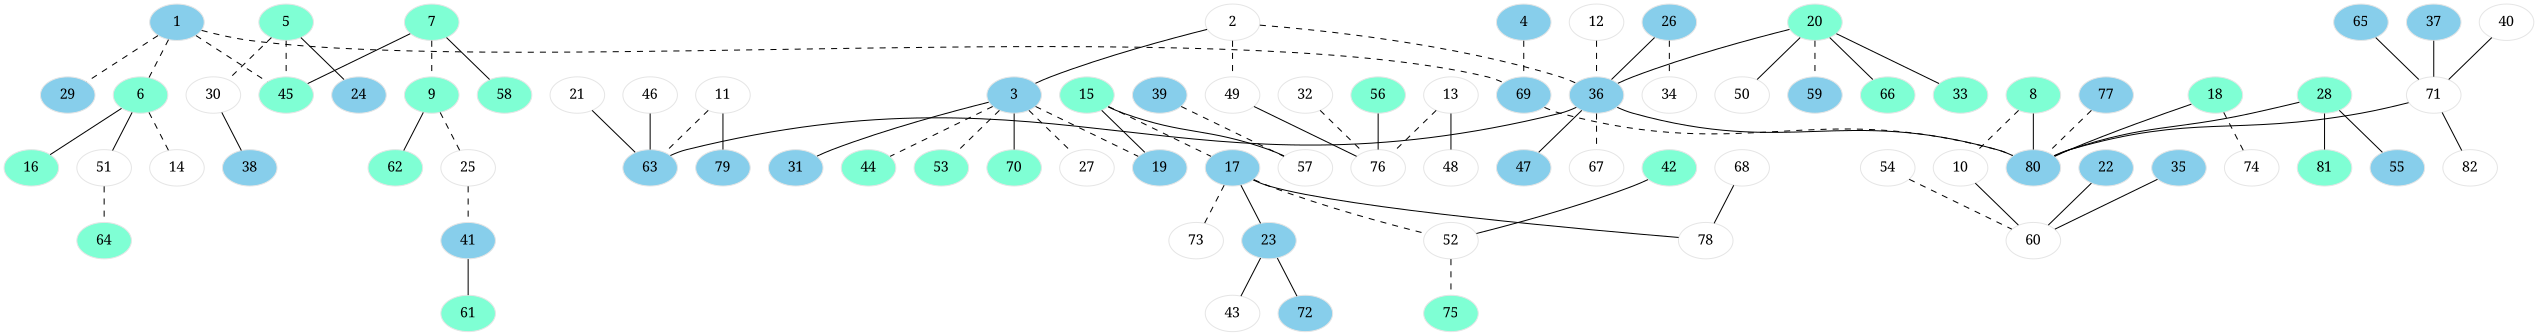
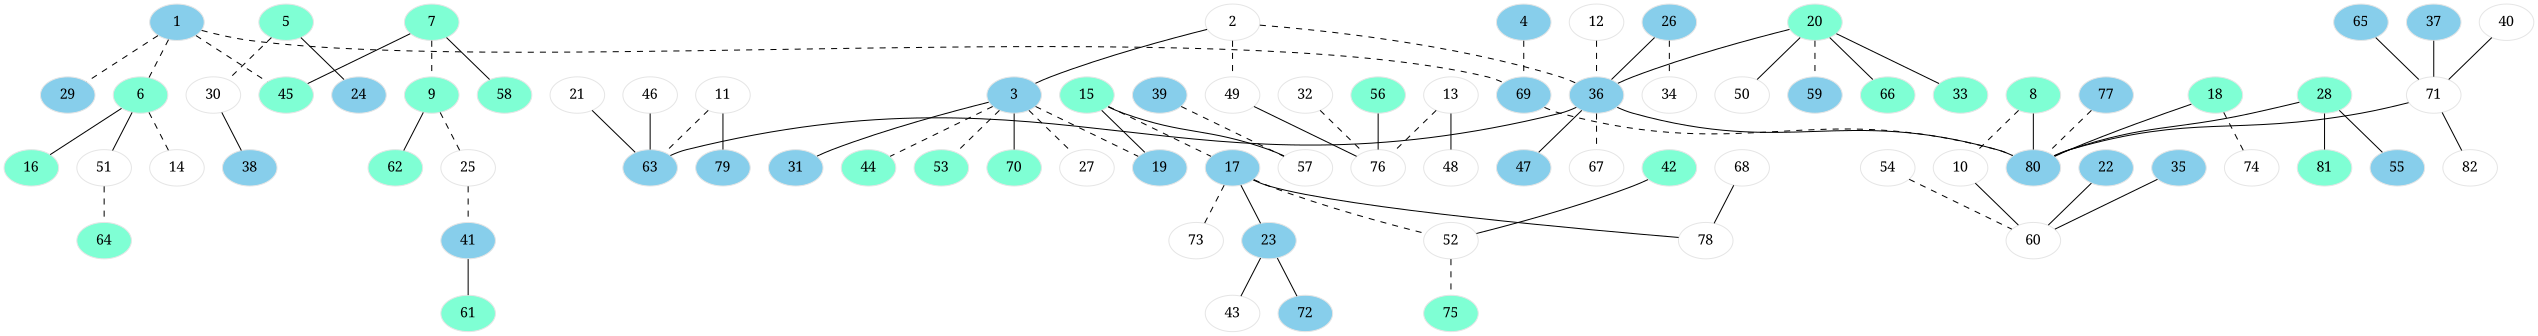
(286, 59) -> none
